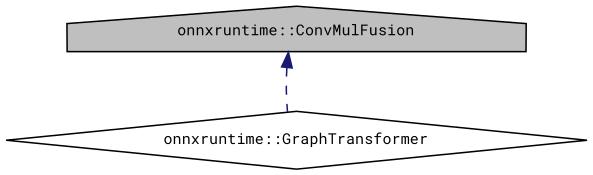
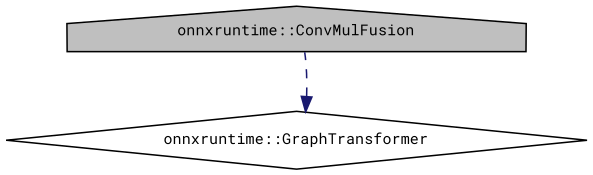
(286, 90) -> (307, 74)
